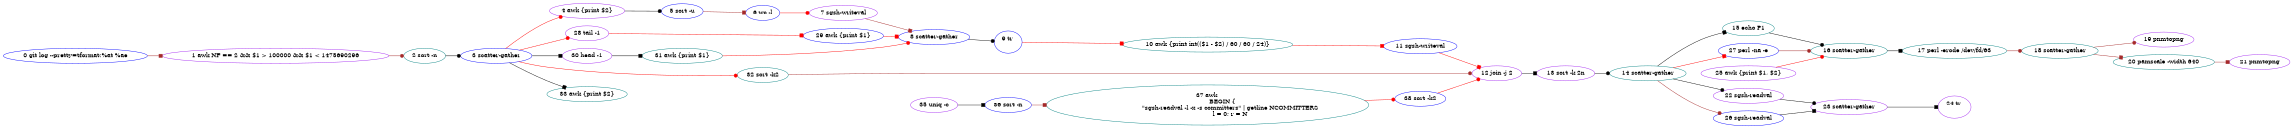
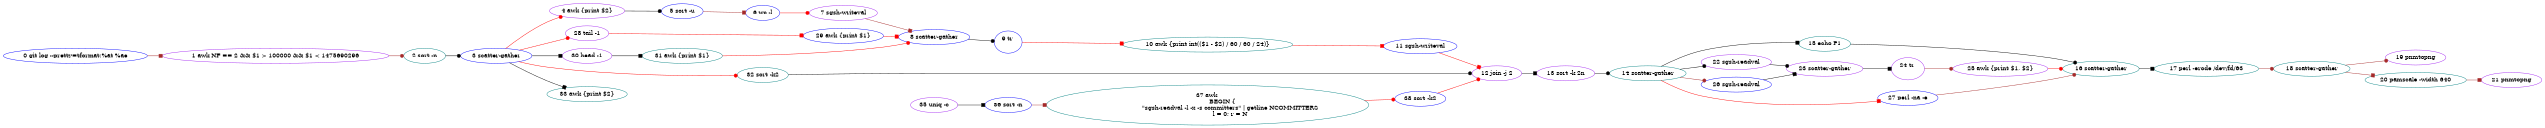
none -> (1937, 69)
(1128, 73) -> (1128, 73)
